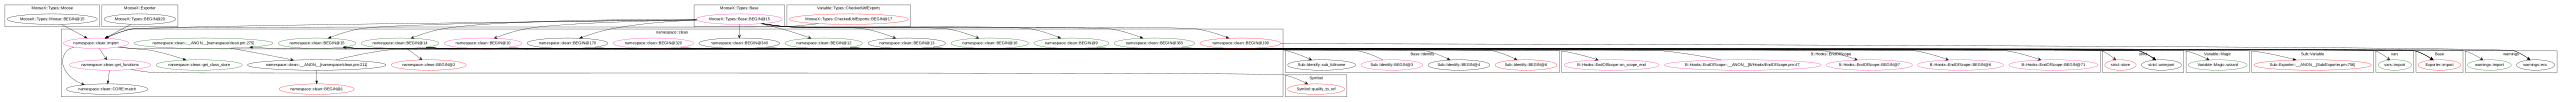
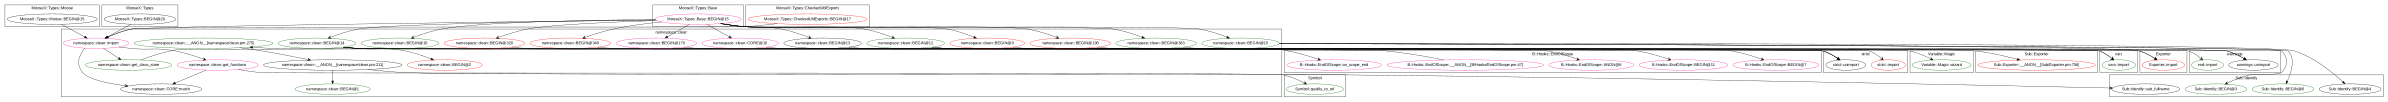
(140, 8) -> (140, 8)
(849, 8) -> (808, 8)
none -> (577, 24)
(994, 27) -> (889, 27)
(483, 43) -> (740, 43)
(567, 43) -> (656, 43)
(653, 43) -> (484, 43)
(739, 43) -> (570, 43)
(1071, 43) -> (987, 43)
(857, 49) -> (729, 49)
(865, 49) -> (1821, 46)
(1683, 49) -> (1481, 49)
(413, 53) -> (406, 51)
(1422, 54) -> (2246, 78)
(2313, 54) -> (2037, 54)
(2439, 54) -> (2163, 54)
(1392, 65) -> (2216, 89)
(1526, 65) -> (2283, 89)
(1961, 65) -> (1591, 65)
(2053, 65) -> (1683, 65)
(2120, 65) -> (1888, 65)
(2489, 65) -> (2208, 65)
(2536, 65) -> (2253, 65)
(317, 89) -> (333, 89)
(1316, 89) -> (1315, 89)
